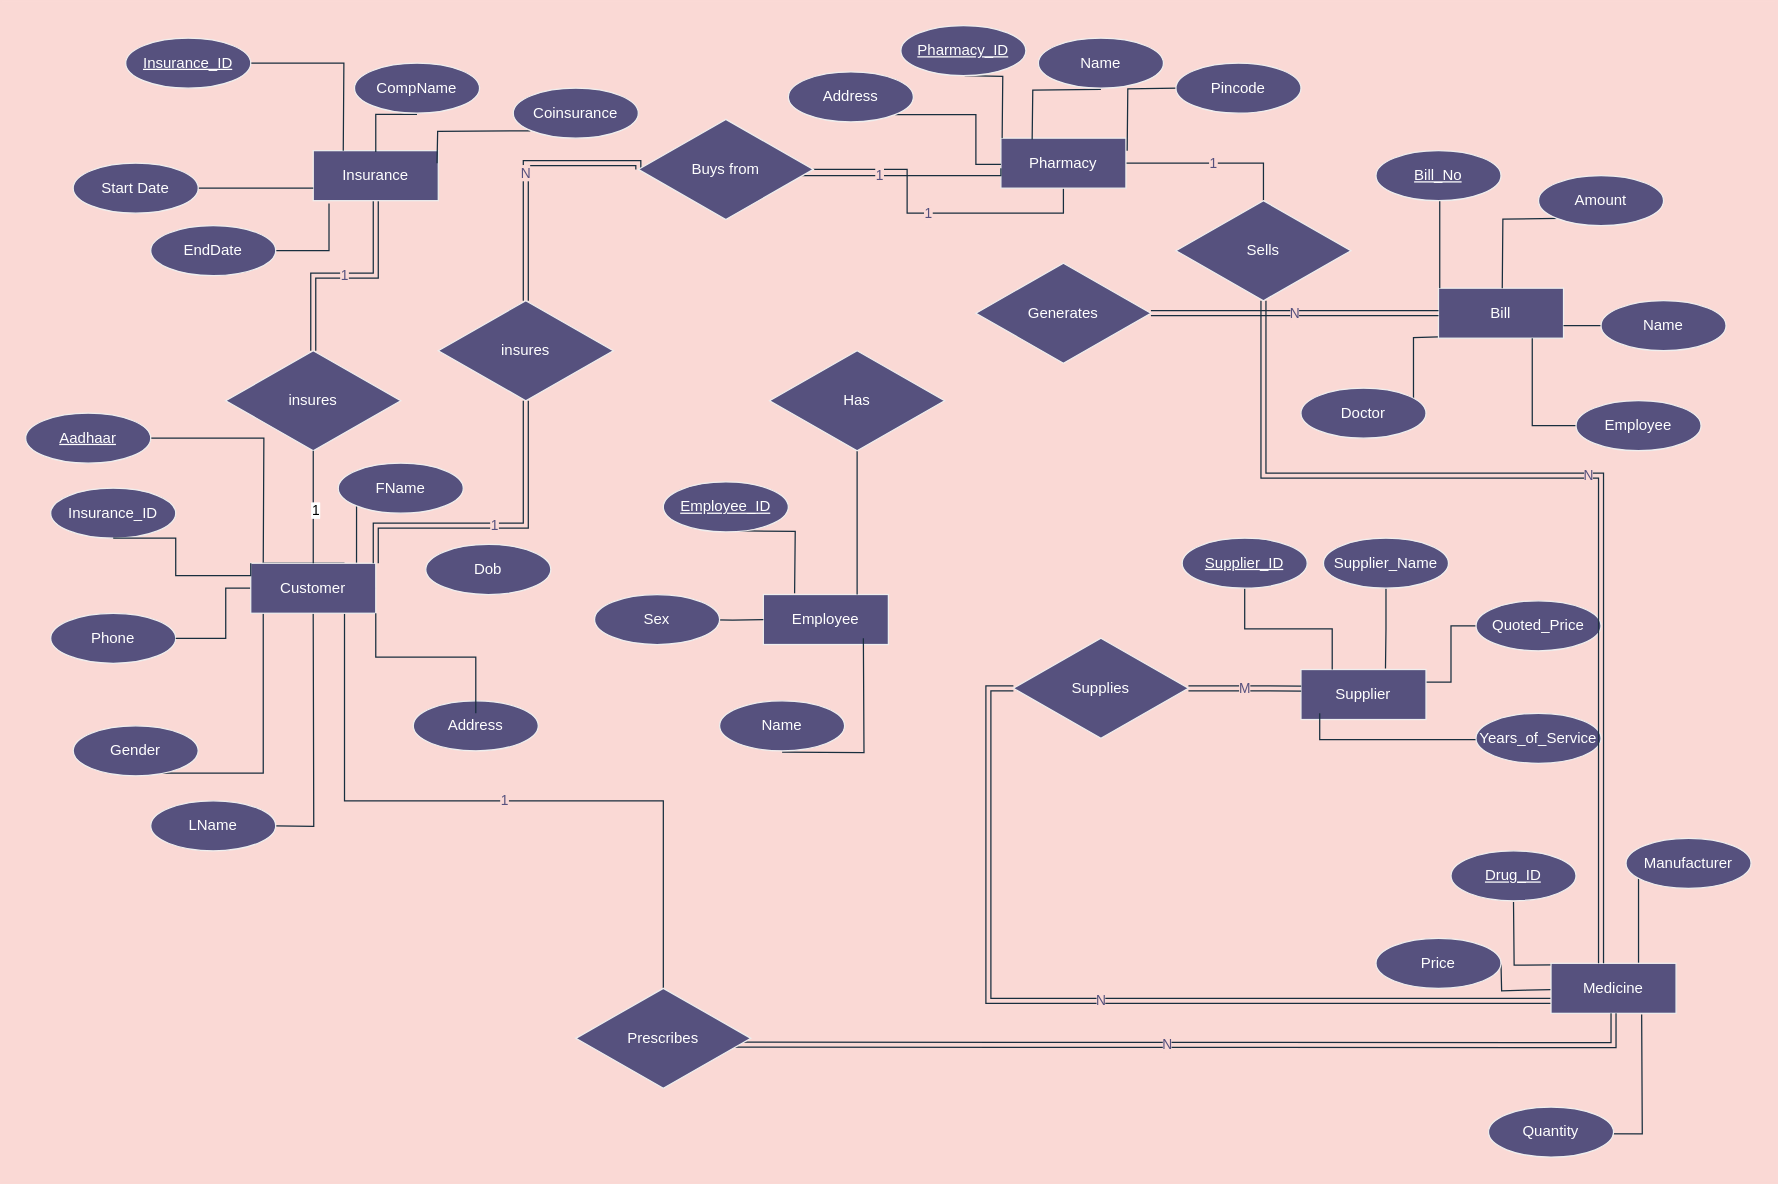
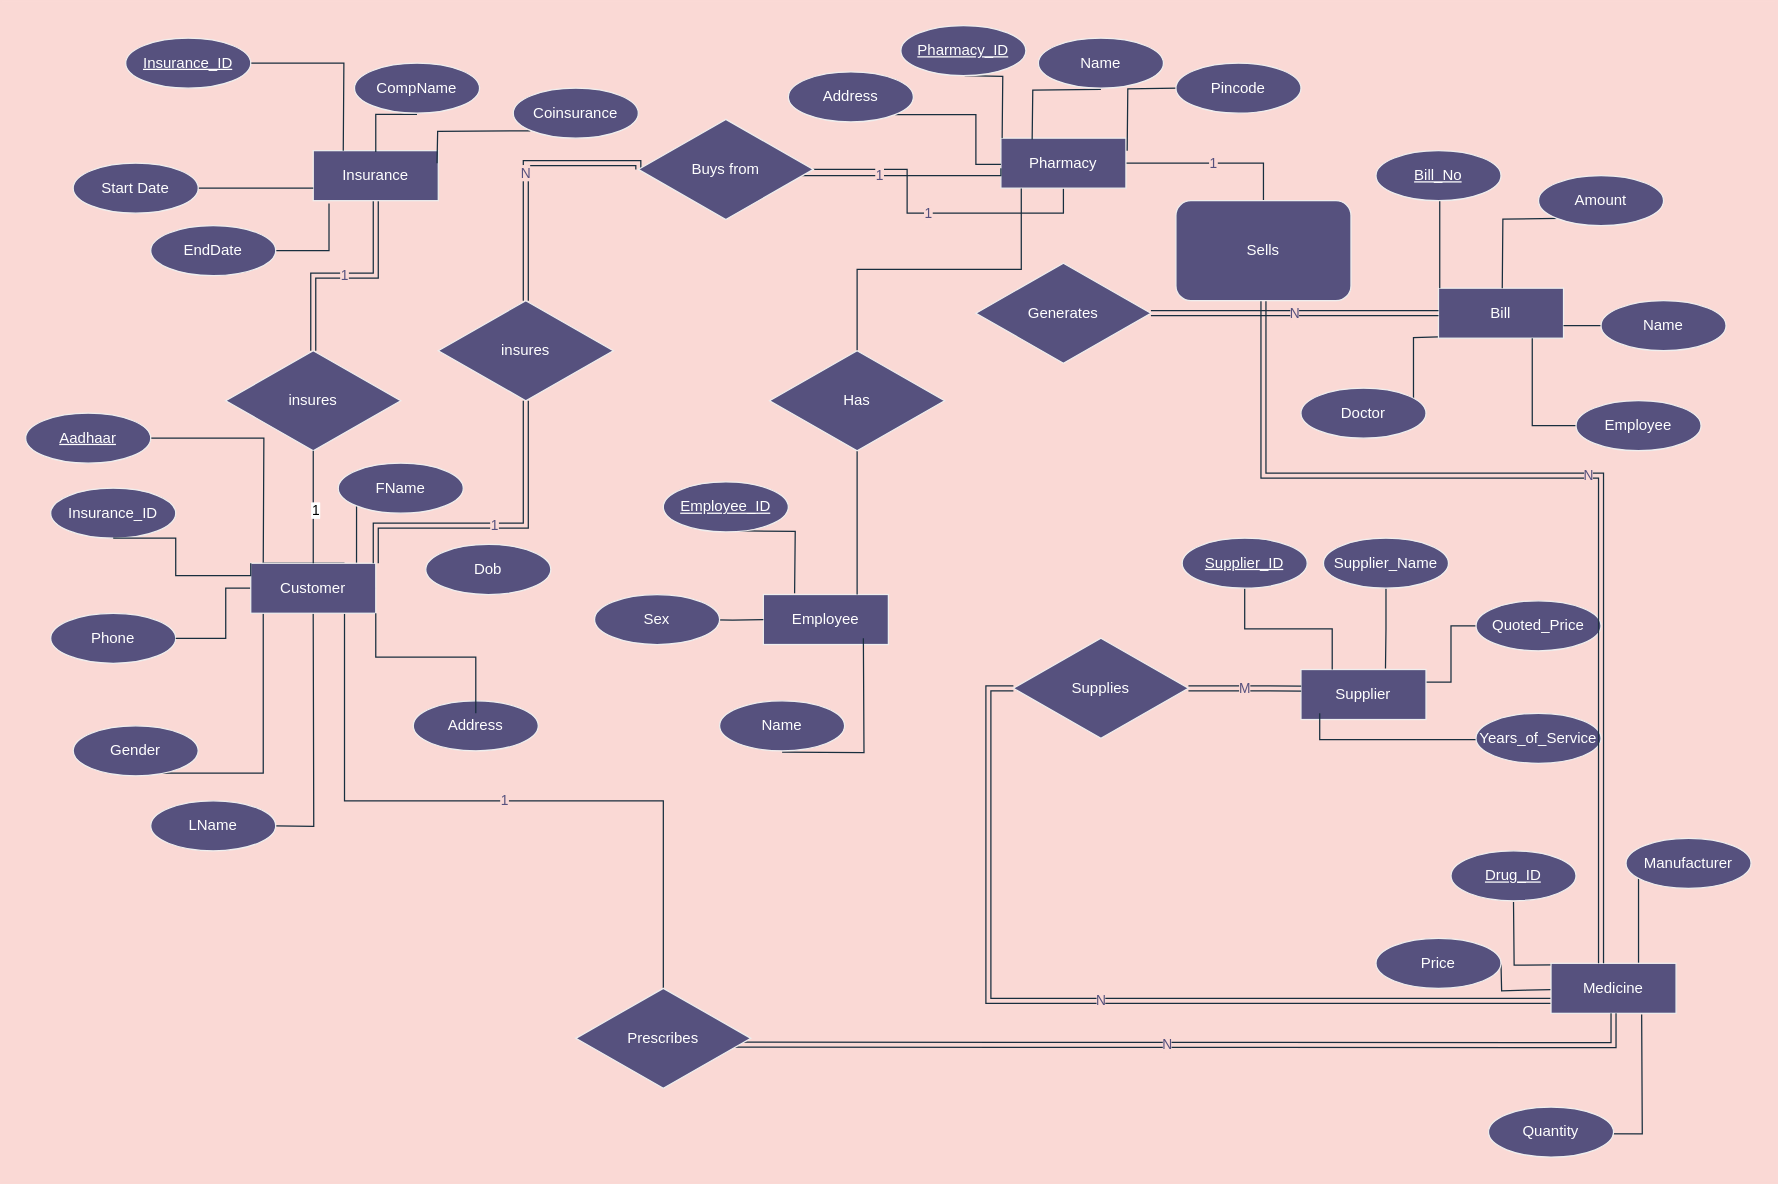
(1263, 251) -> (1263, 251)
none -> (938, 269)
